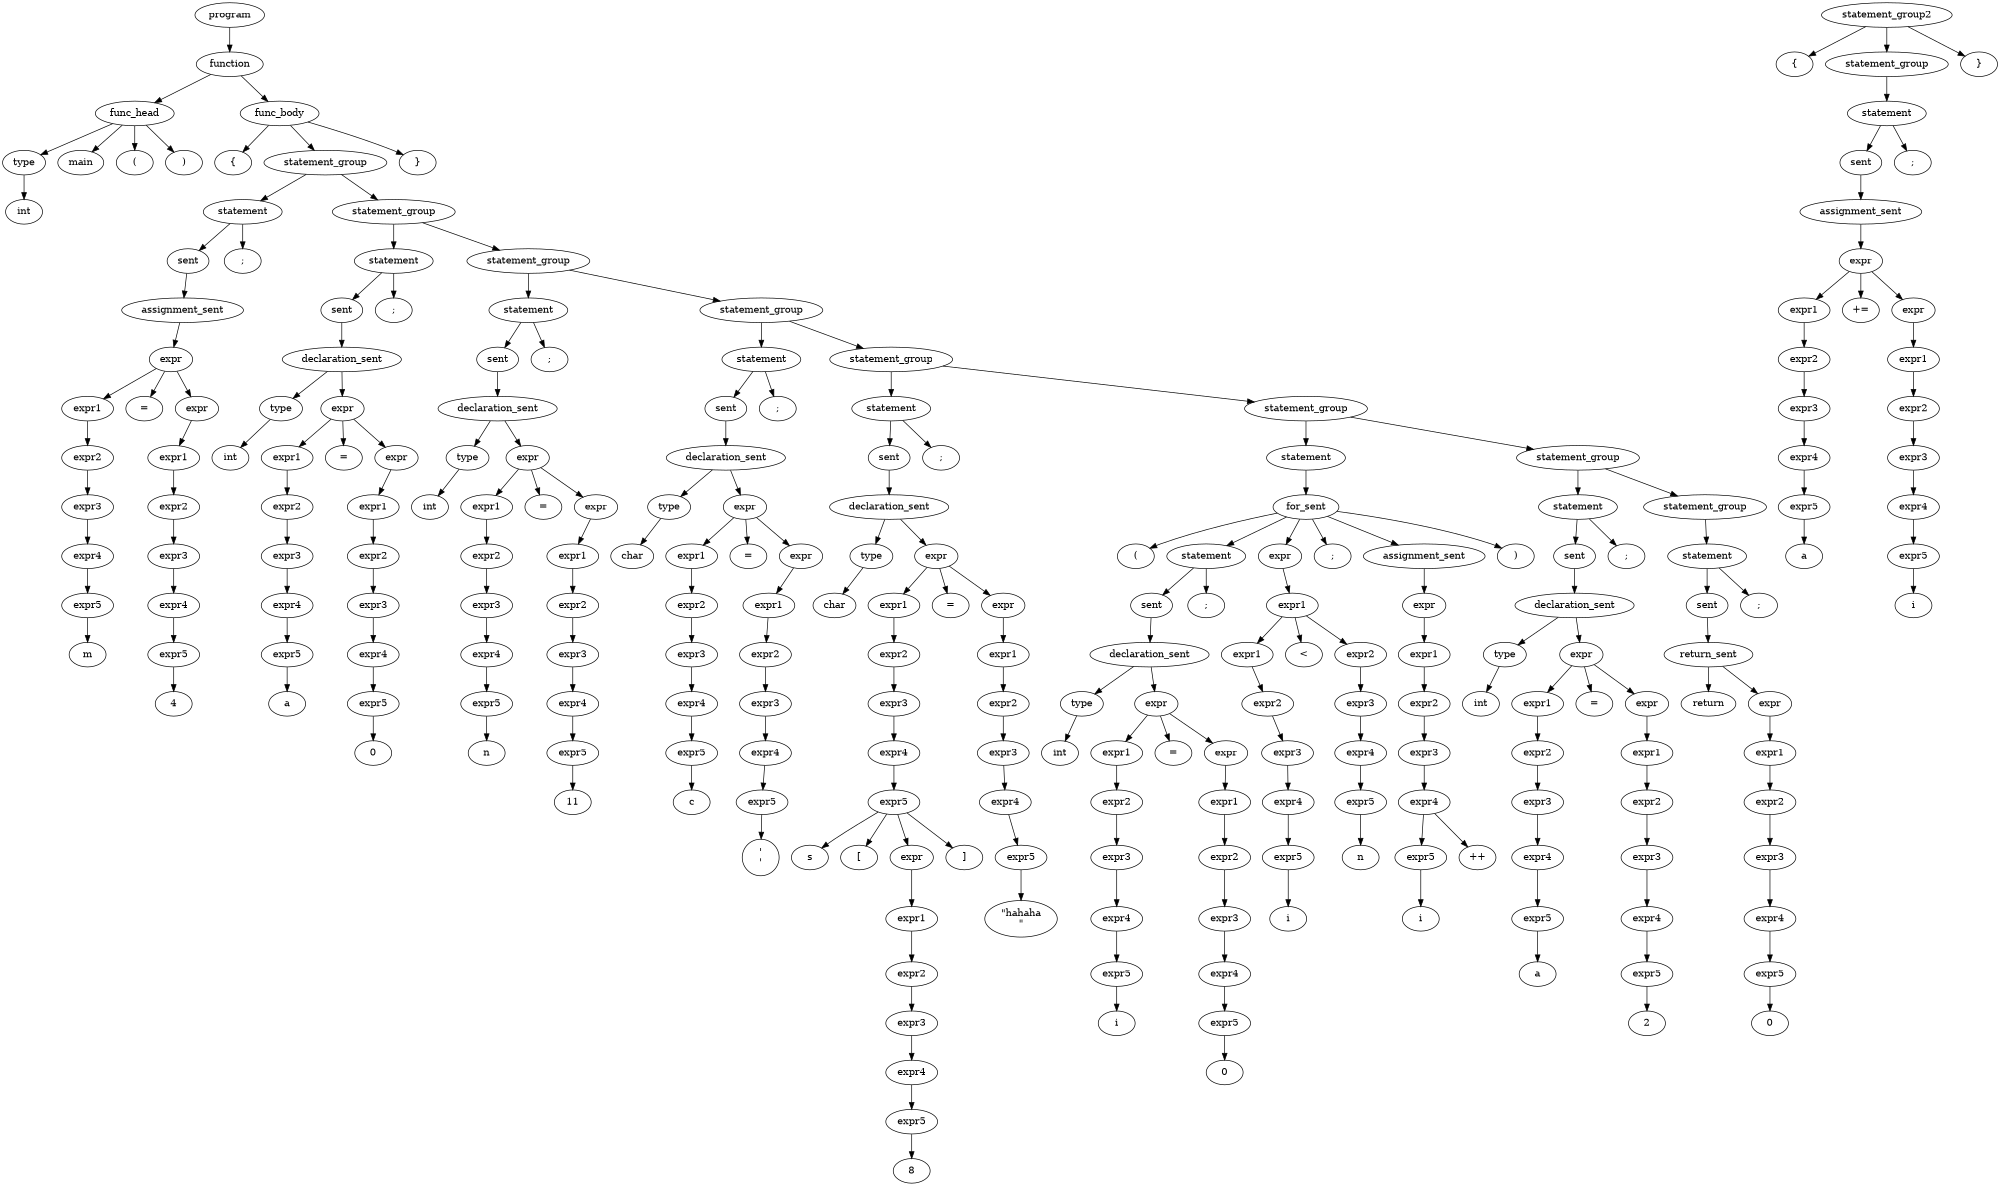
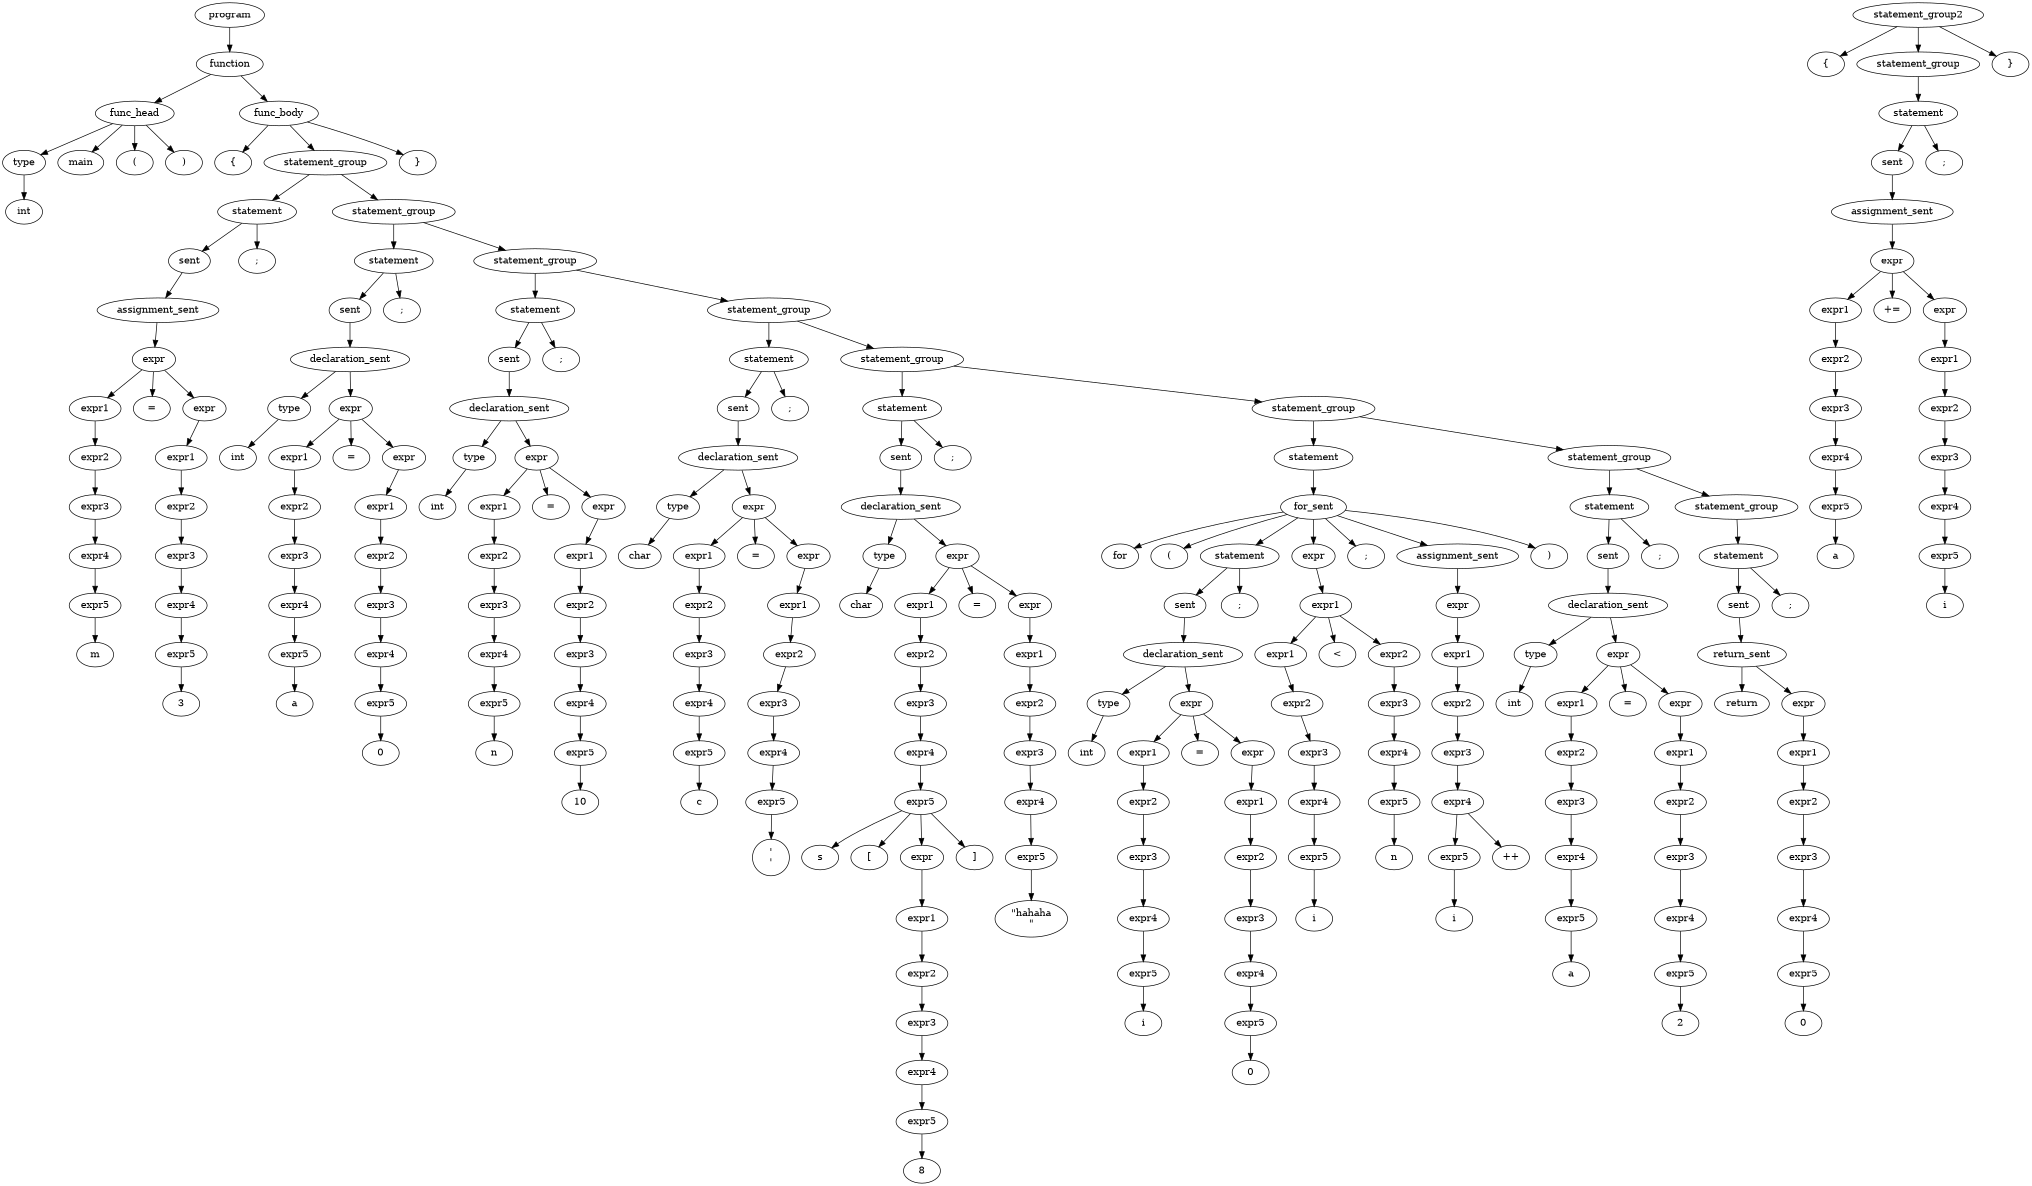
none -> (1120, 556)
(174, 704) -> (181, 704)
(573, 802) -> (580, 802)
